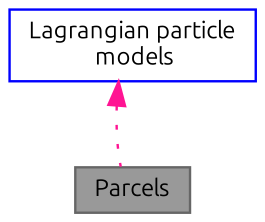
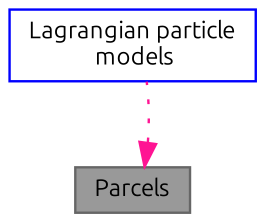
(117, 136) -> (149, 112)
